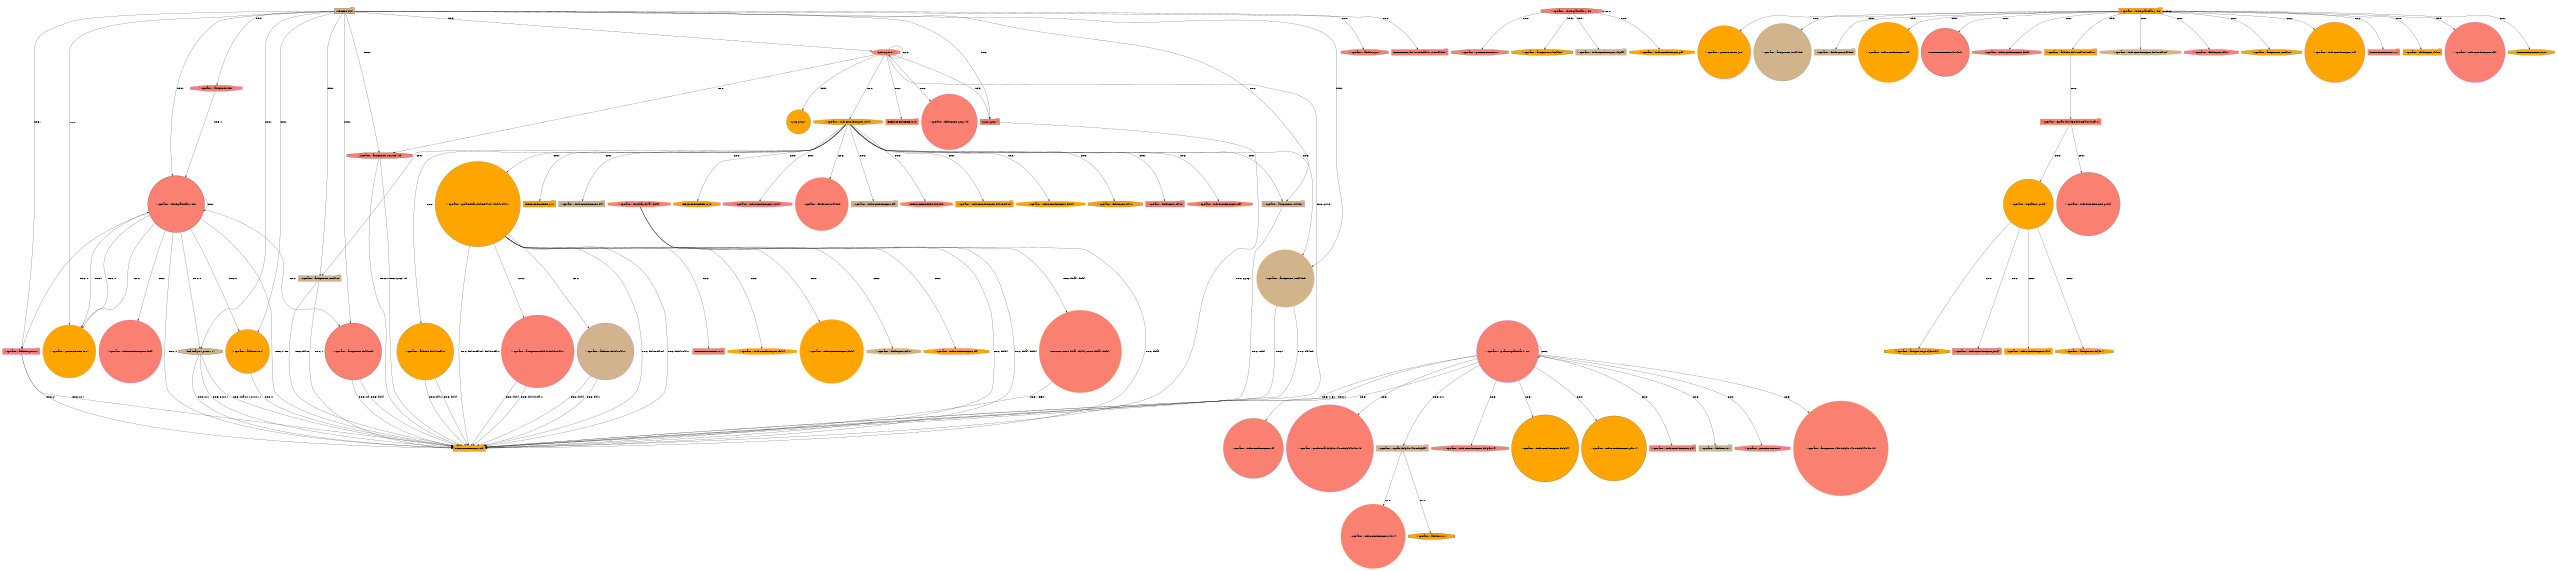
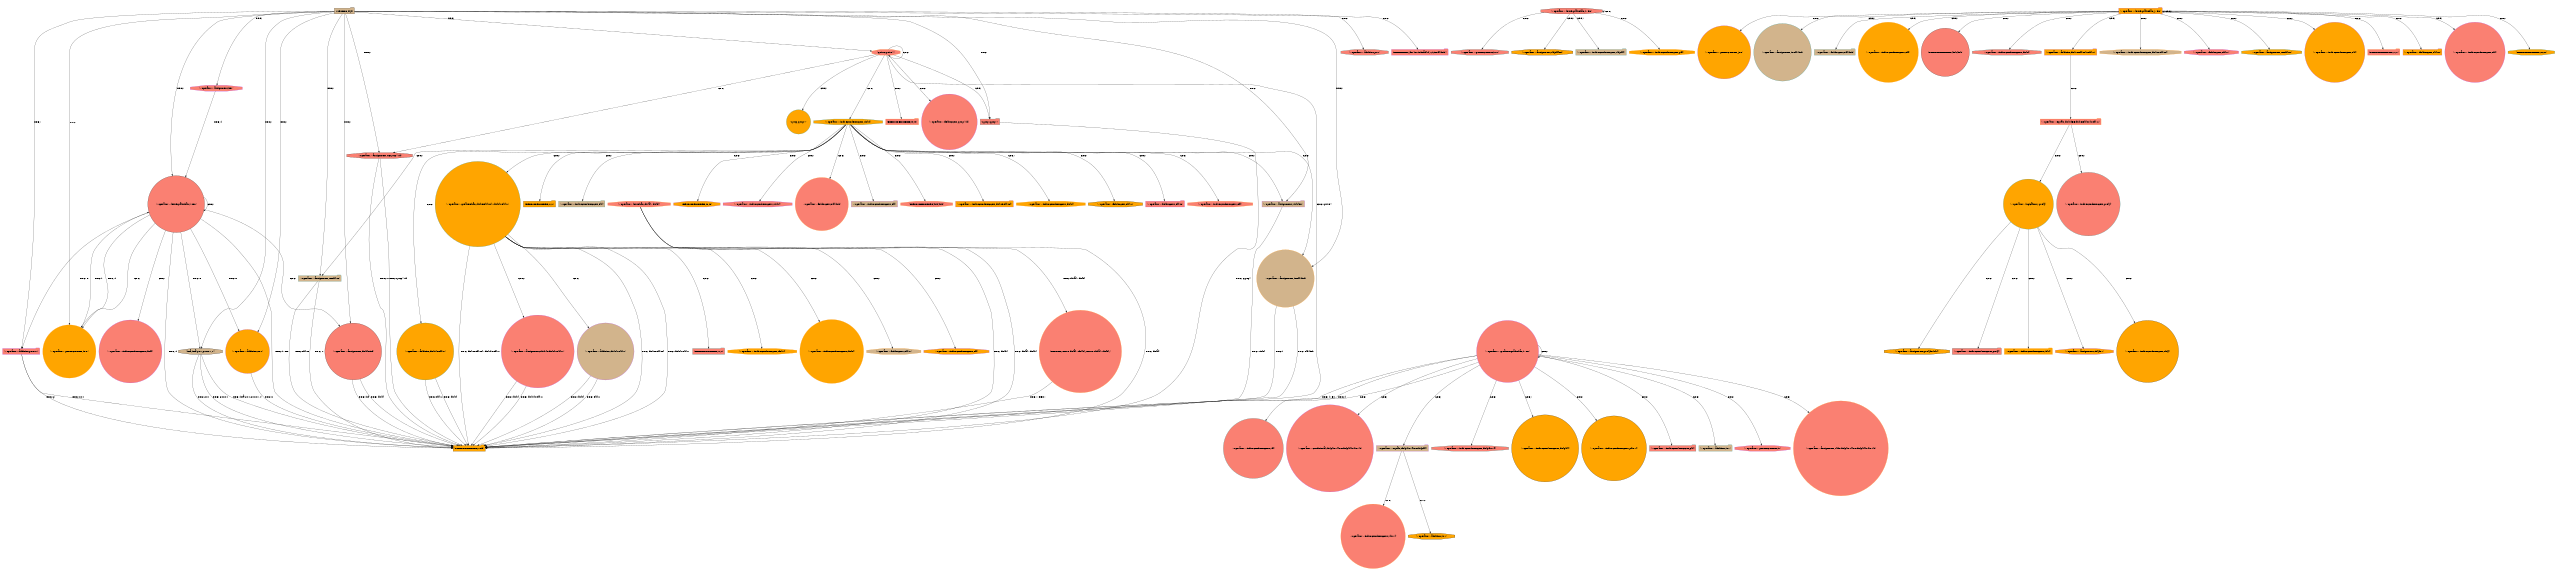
none -> (2148, 351)
(1439, 397) -> (1439, 397)
